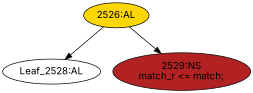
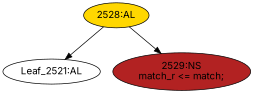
(116, 15) -> (116, 15)
(52, 72) -> (52, 72)
